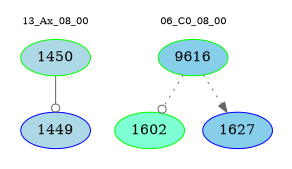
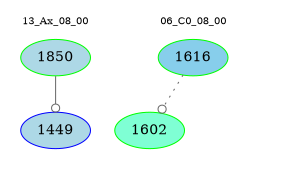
(56, 58) -> (56, 58)
(193, 58) -> (193, 58)
(238, 130) -> none
